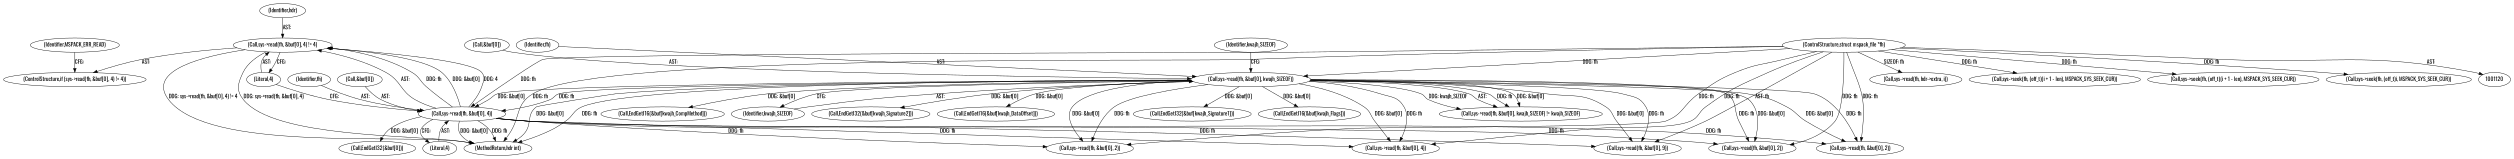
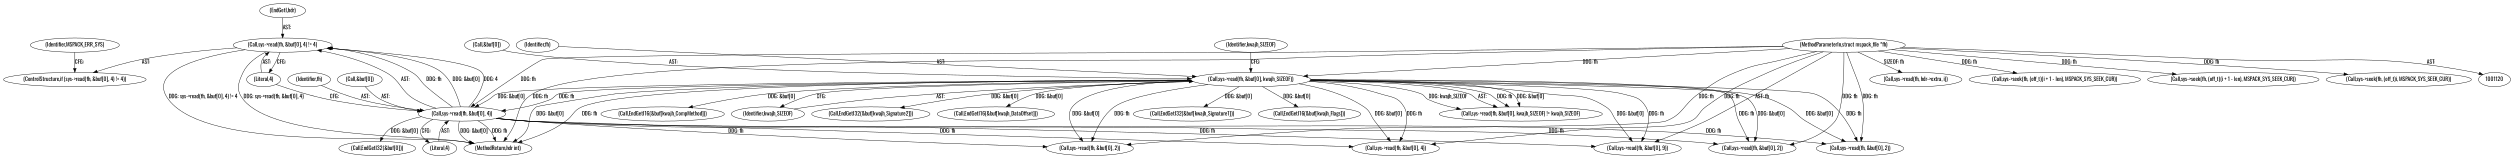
(283, 11) -> (283, 11)
(75, 45) -> (75, 45)
(1844, 45) -> (1844, 45)
